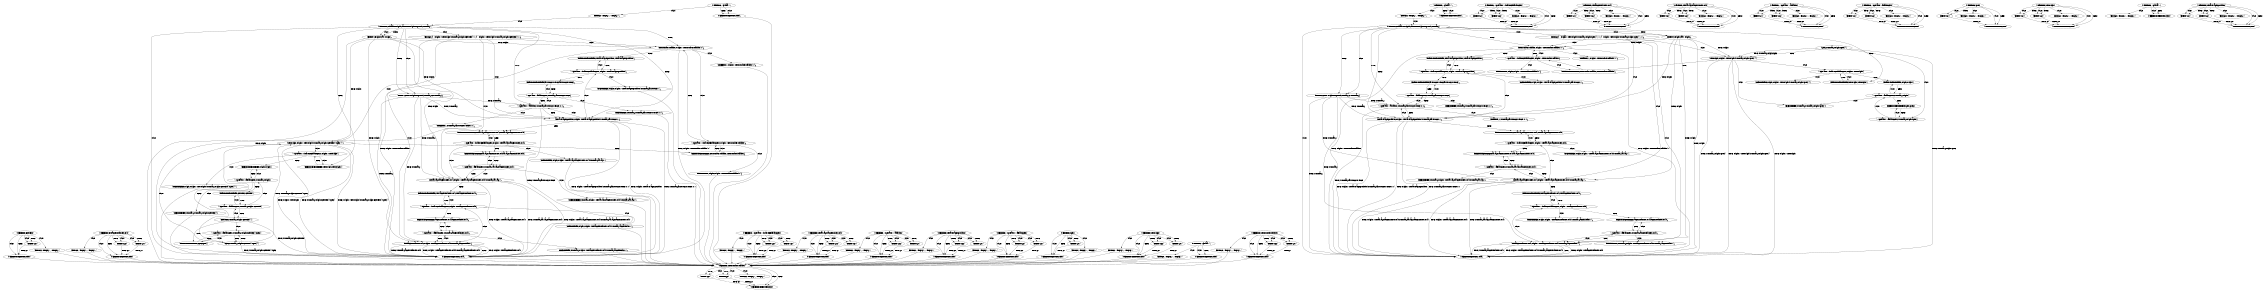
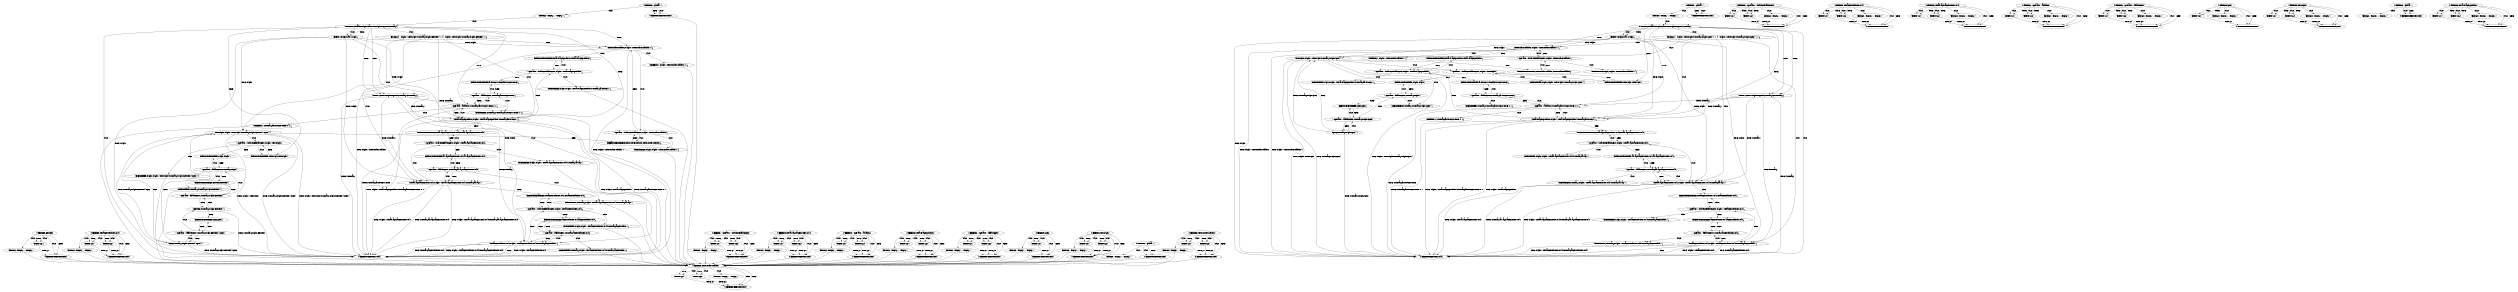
none -> (1344, 125)
(234, 201) -> none
(236, 226) -> (182, 222)
(243, 238) -> (191, 238)
